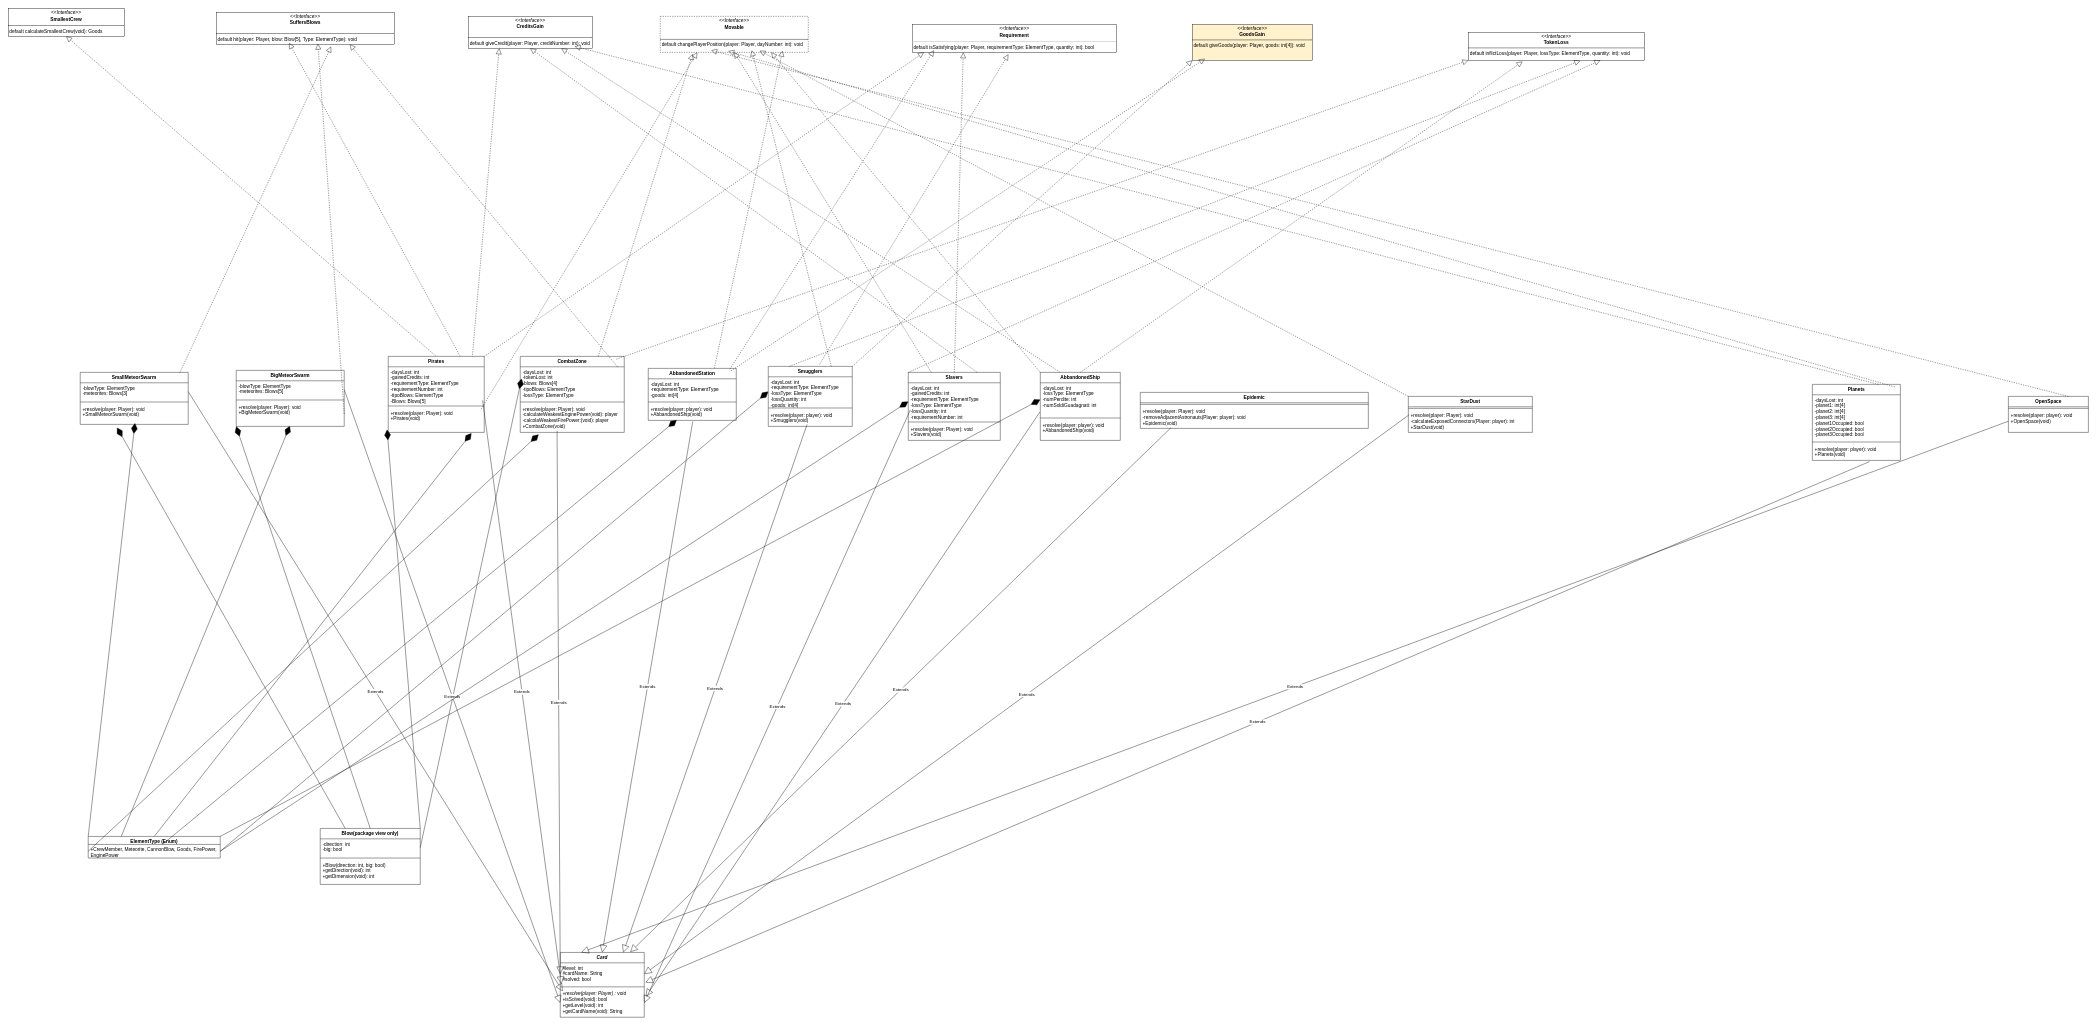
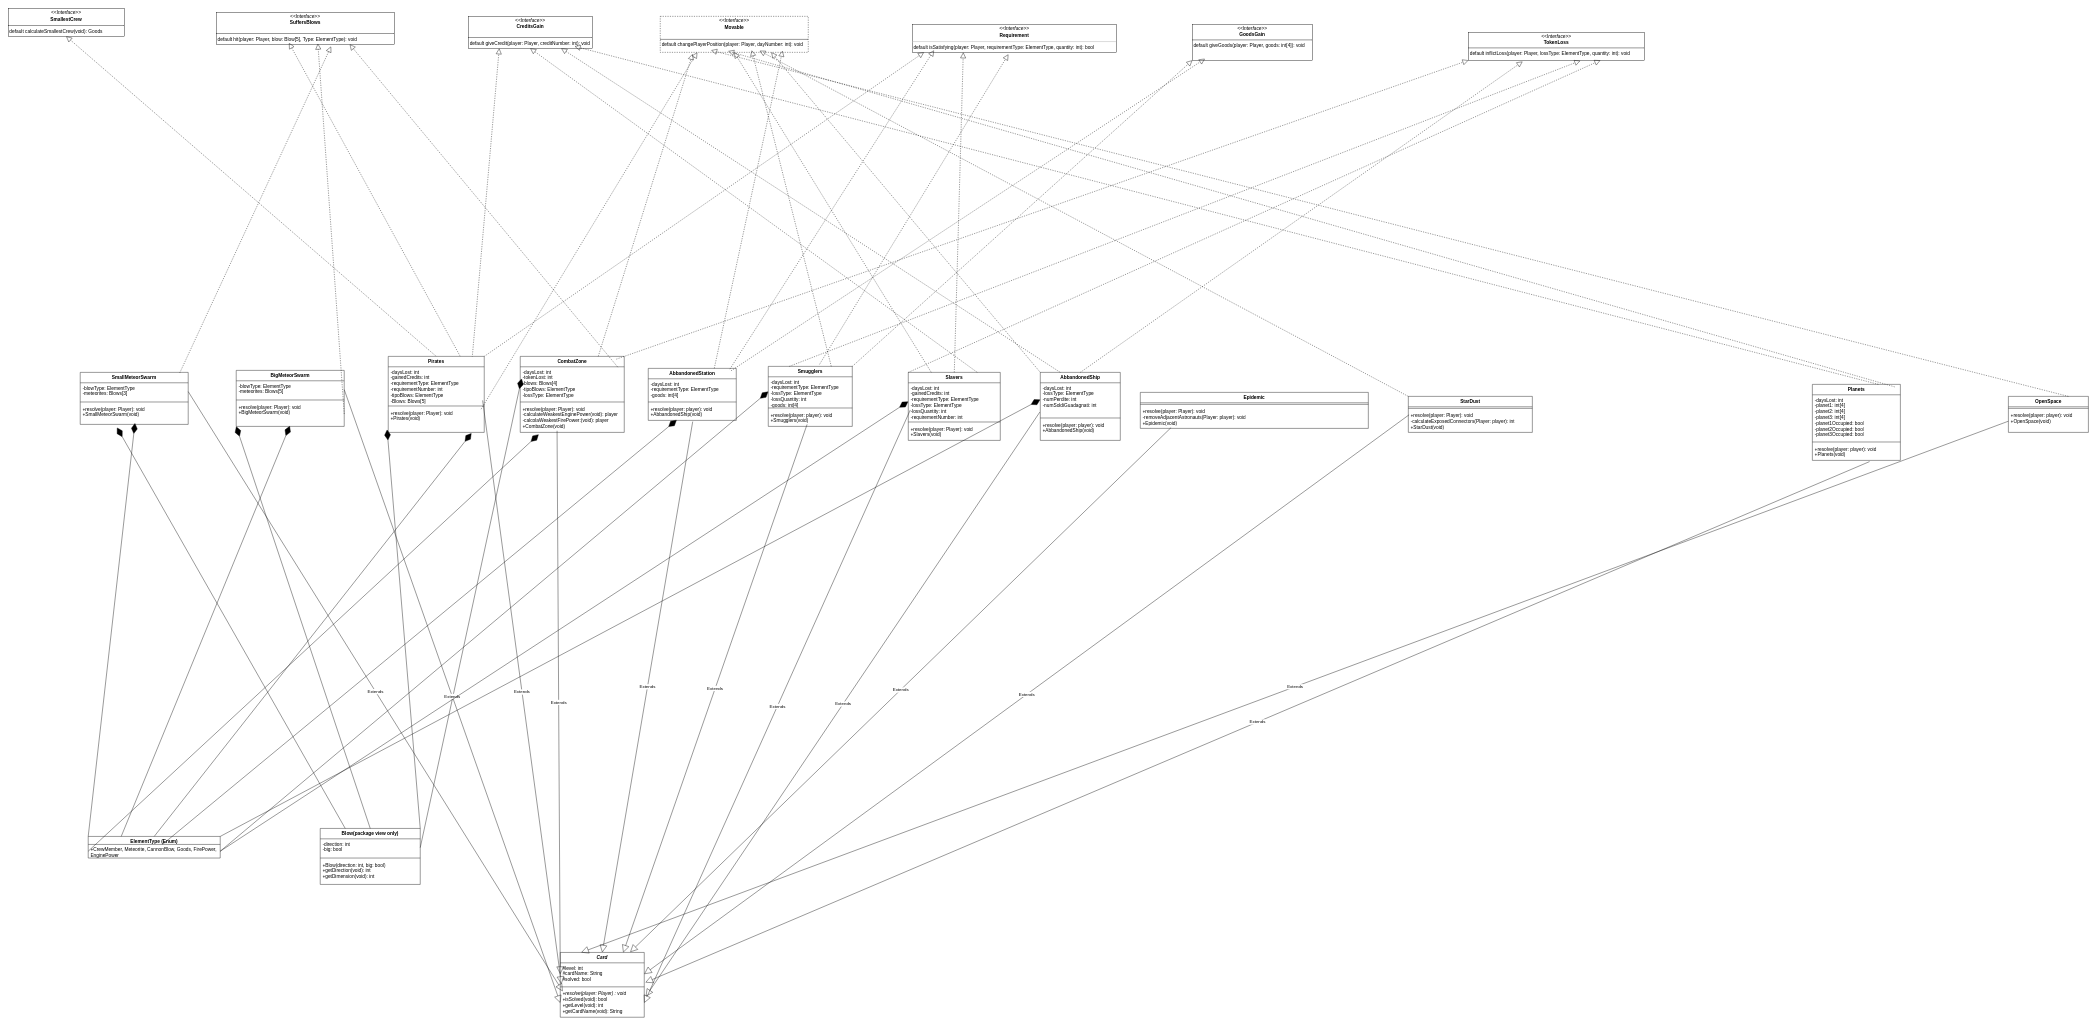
(1252, 42) -> (1252, 42)
